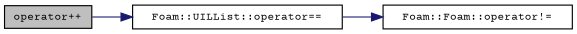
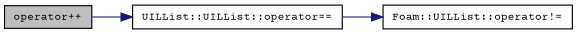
(237, 17) -> (237, 17)
(478, 17) -> (478, 17)
